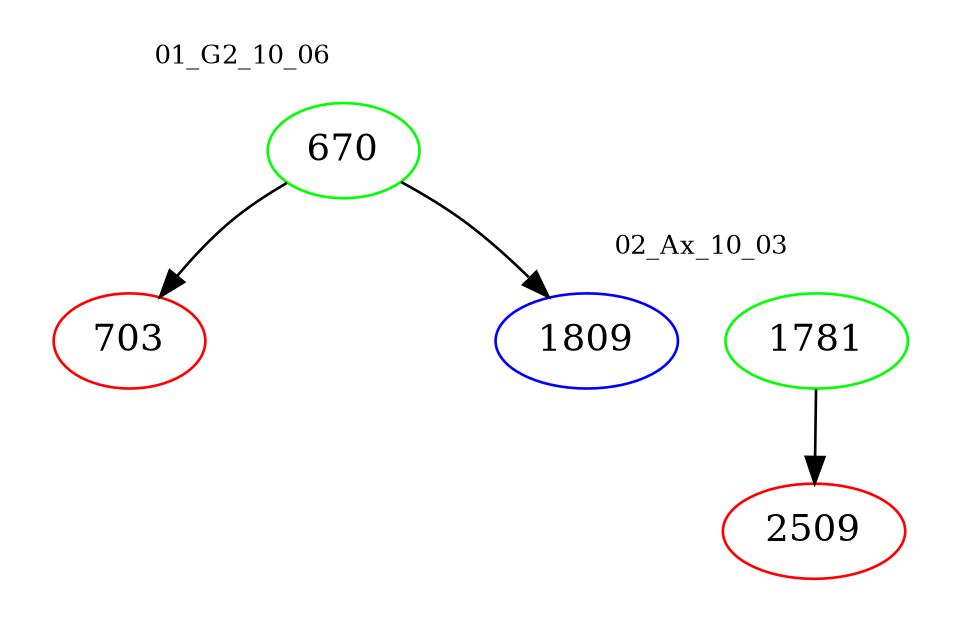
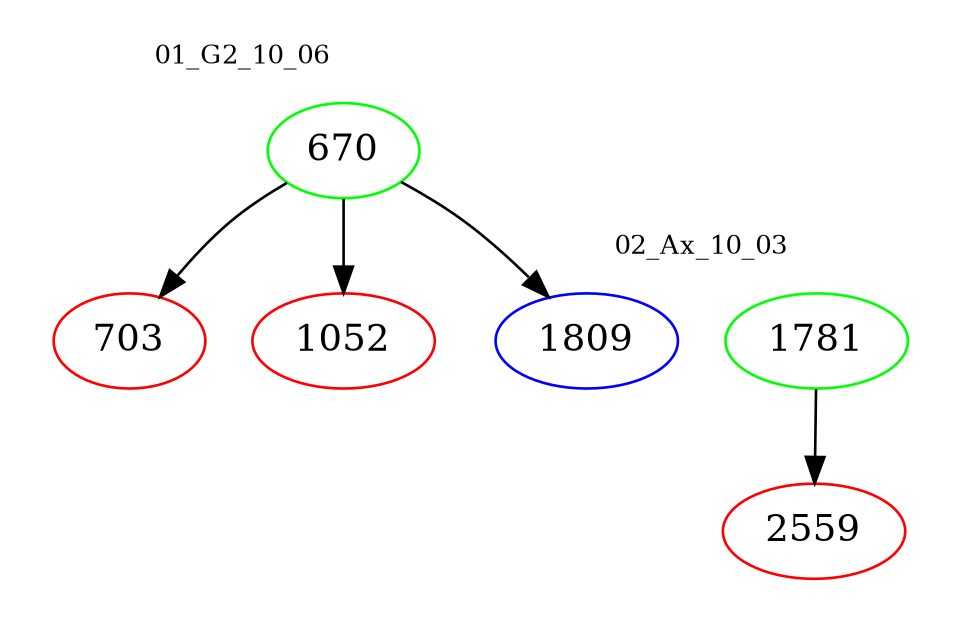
none -> (344, 341)
(814, 531) -> (814, 531)
